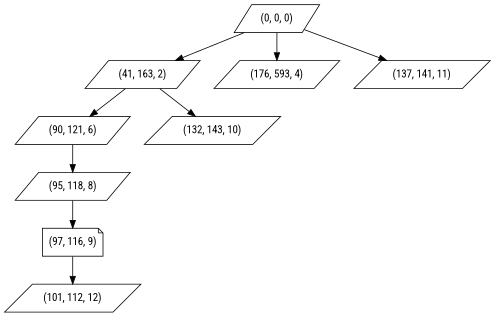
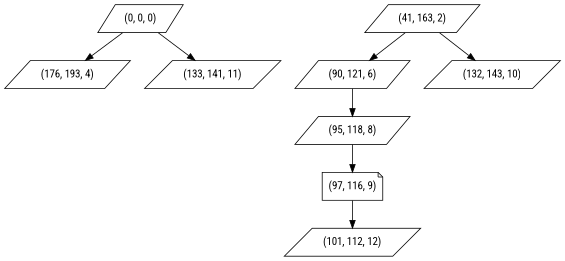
(213, 45) -> none
(277, 75) -> (68, 75)
(422, 75) -> (213, 75)
